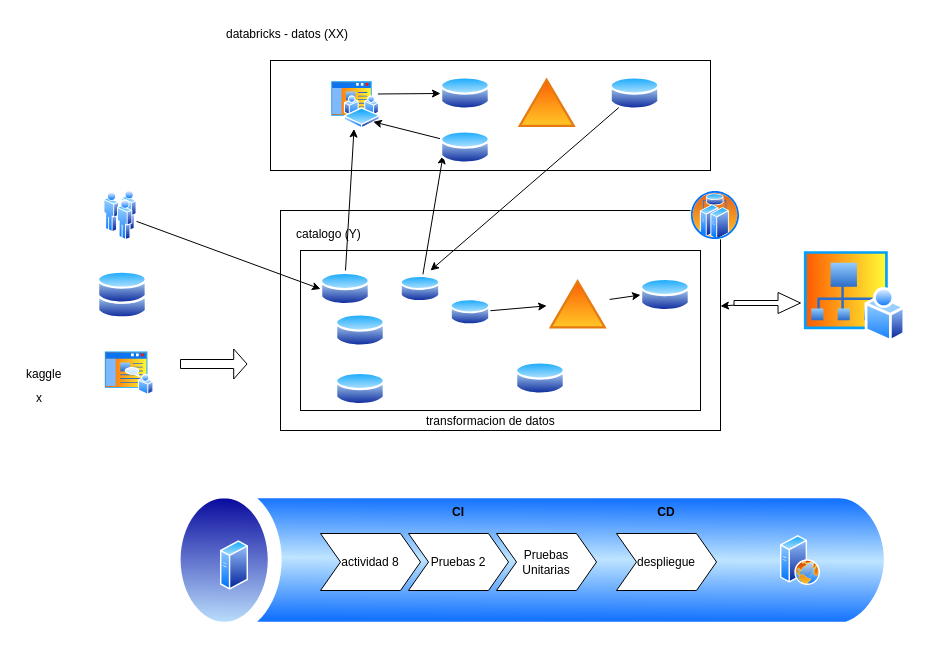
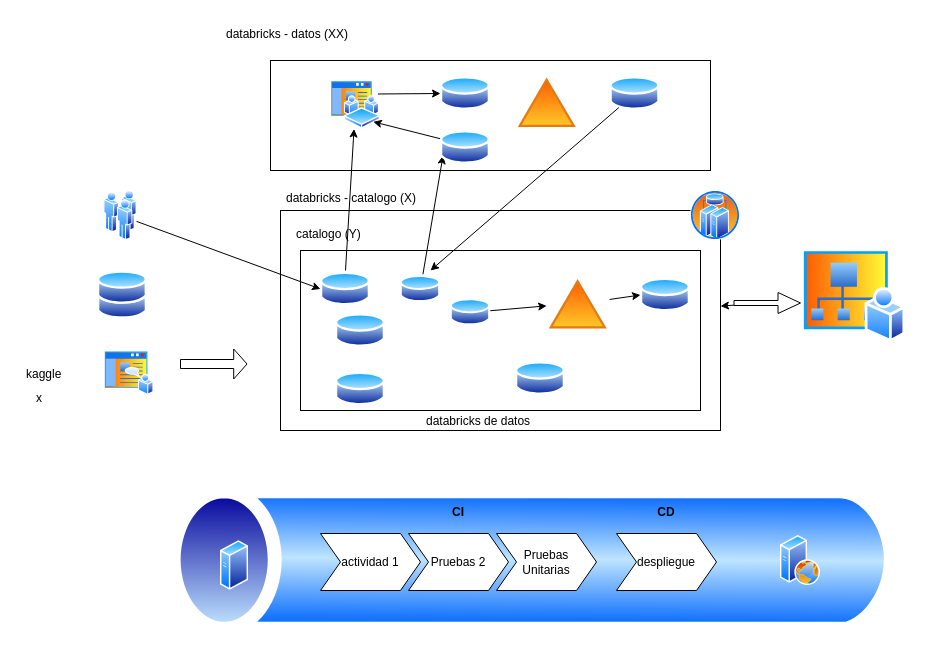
none -> (361, 198)
(499, 422) -> (486, 422)
(371, 563) -> (371, 563)
